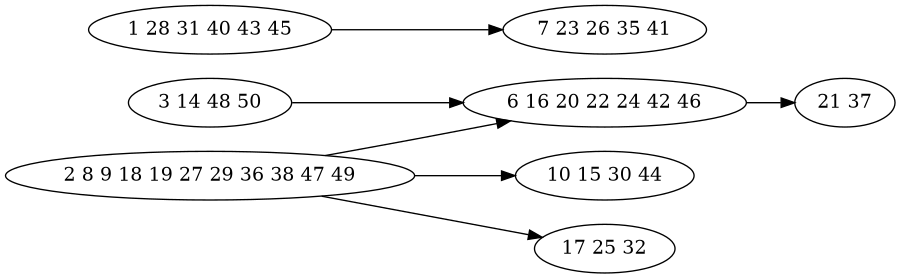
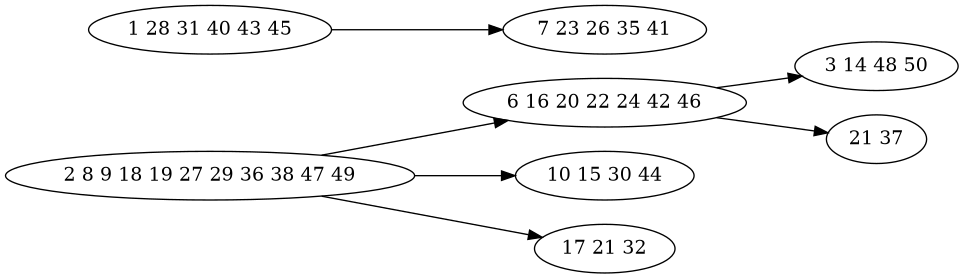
(371, 103) -> (752, 83)
(605, 249) -> (605, 249)
